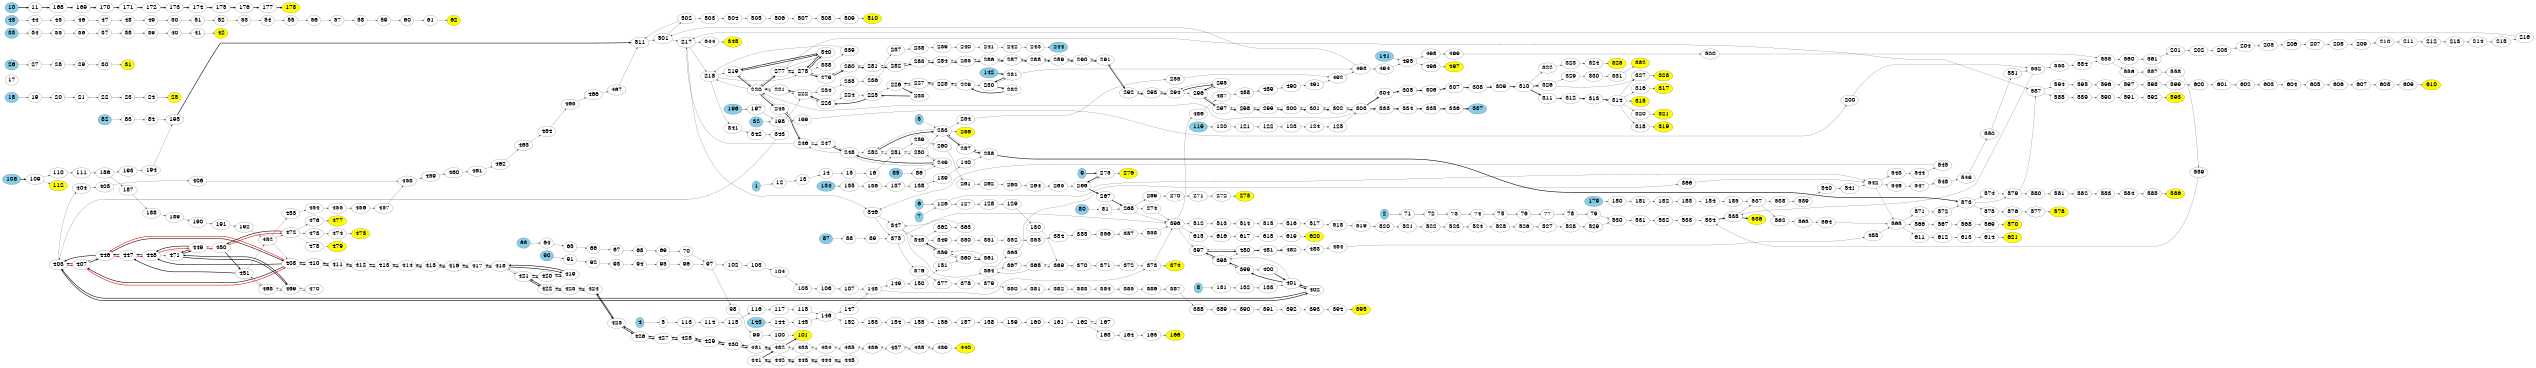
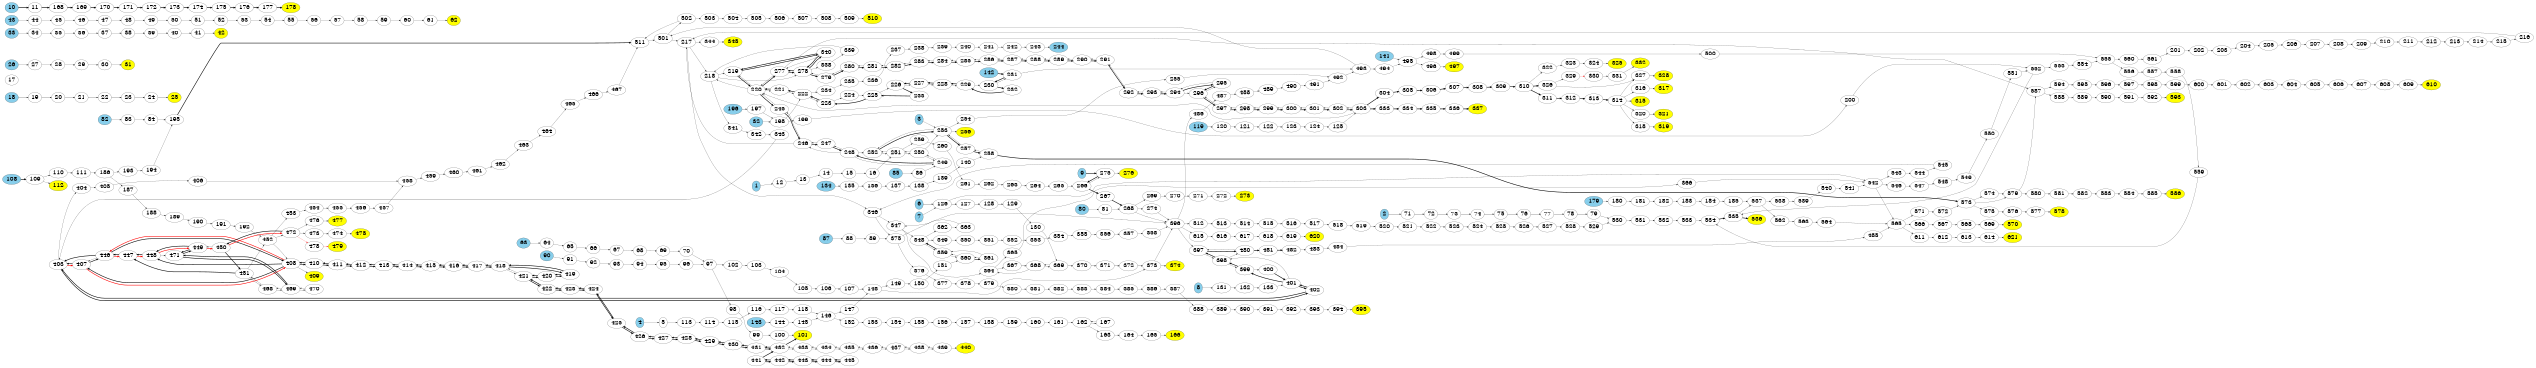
(1478, 109) -> (1478, 109)
none -> (314, 276)
